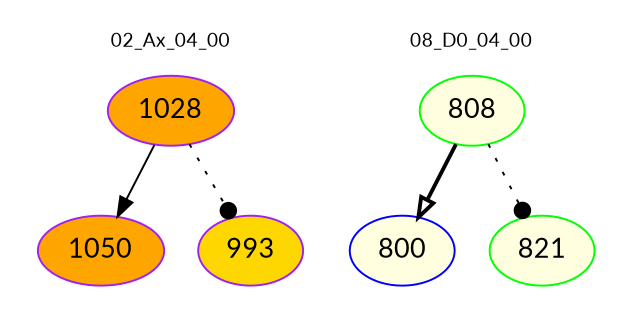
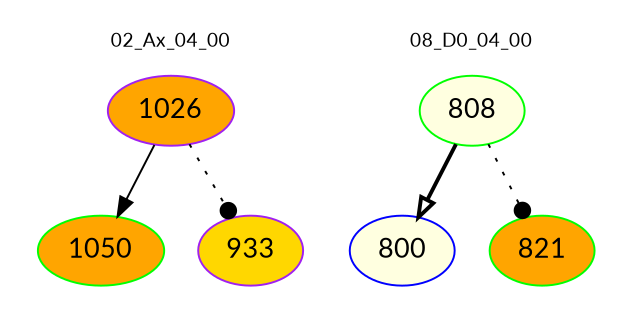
(171, 111) -> (171, 111)
(101, 251) -> (101, 251)
(251, 251) -> (251, 251)
(542, 251) -> (542, 251)
